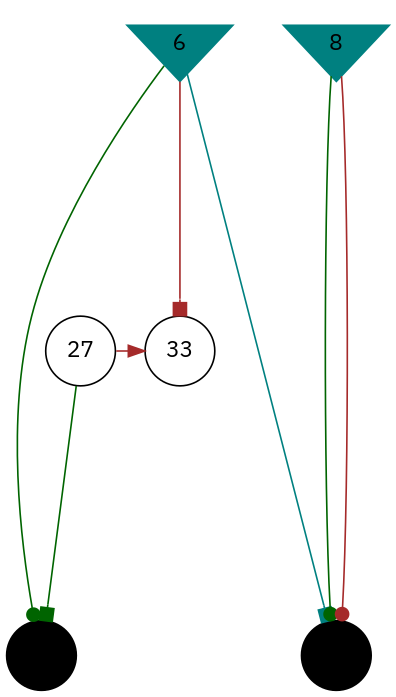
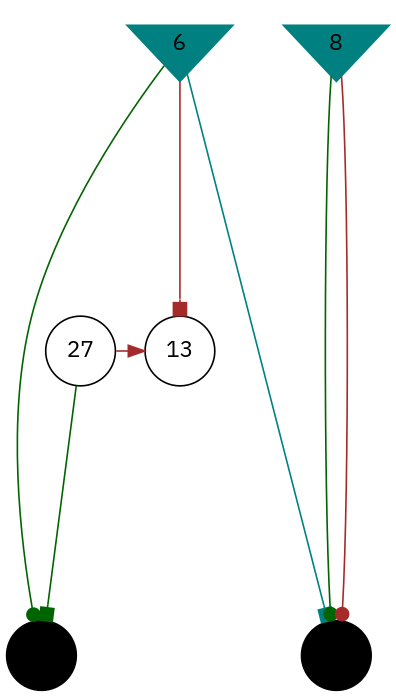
(180, 351) -> (180, 351)
